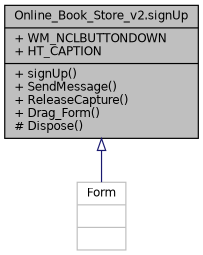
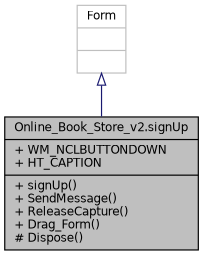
(102, 166) -> (102, 101)
